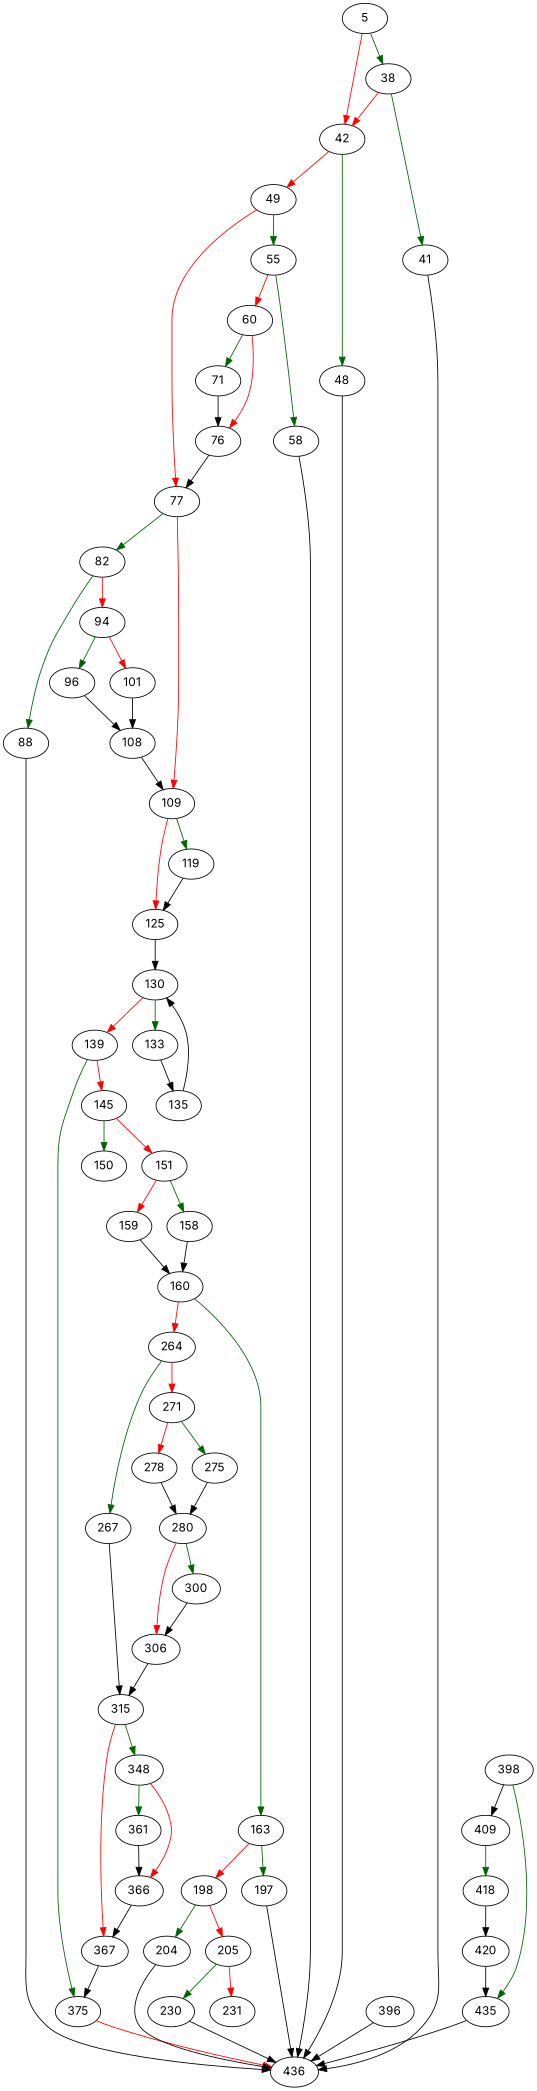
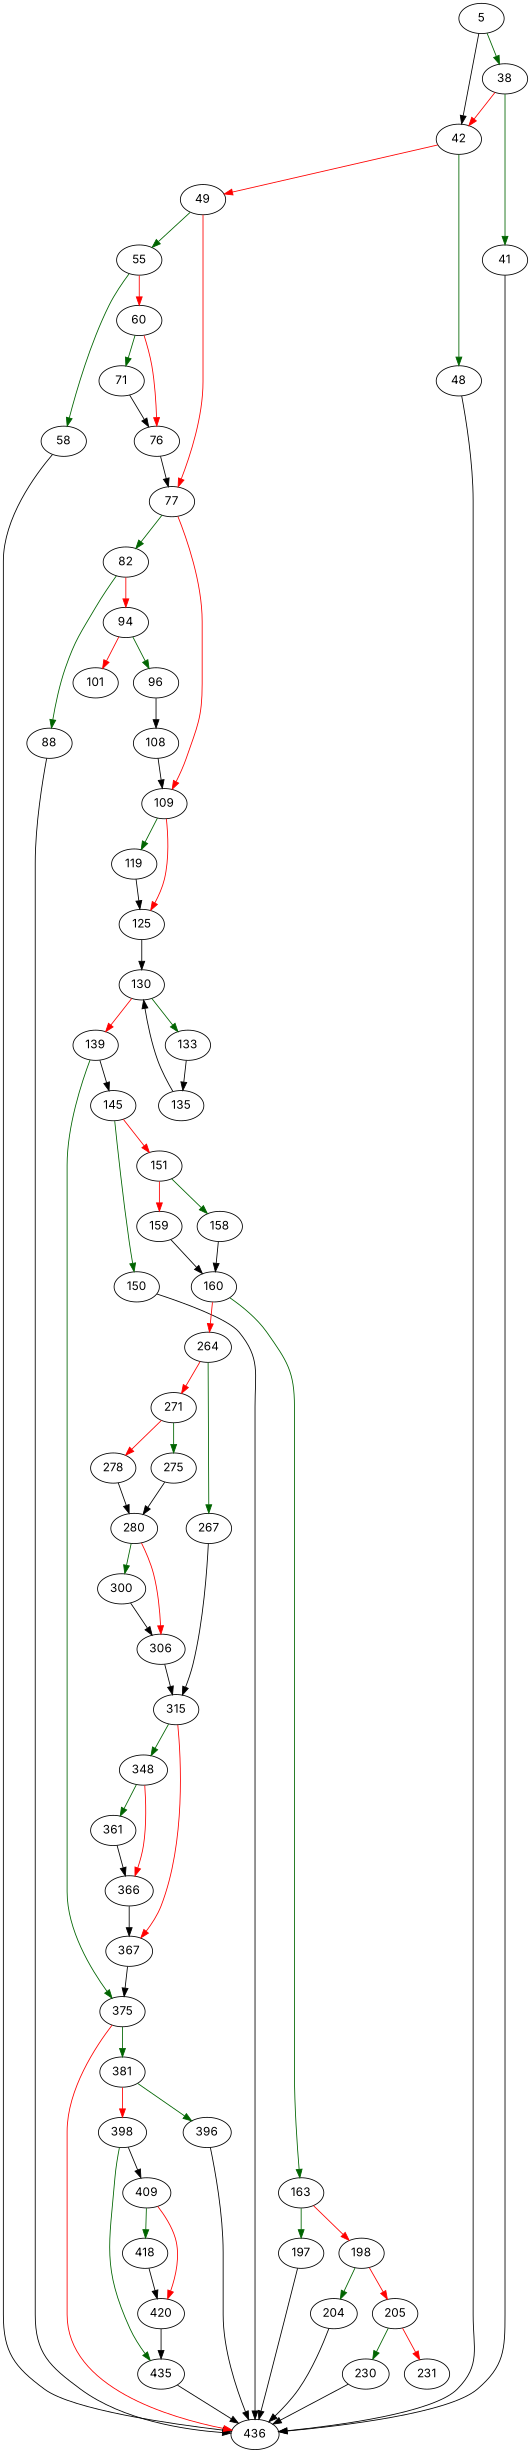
(354, 75) -> (471, 75)
(133, 709) -> none
(99, 1071) -> (103, 1071)
none -> (255, 1824)
none -> (122, 2072)
none -> (177, 2247)
